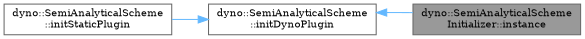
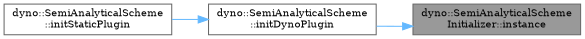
(400, 13) -> (389, 26)
